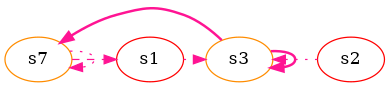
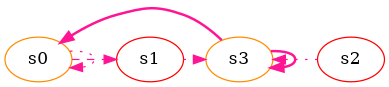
(38, 59) -> (38, 59)
